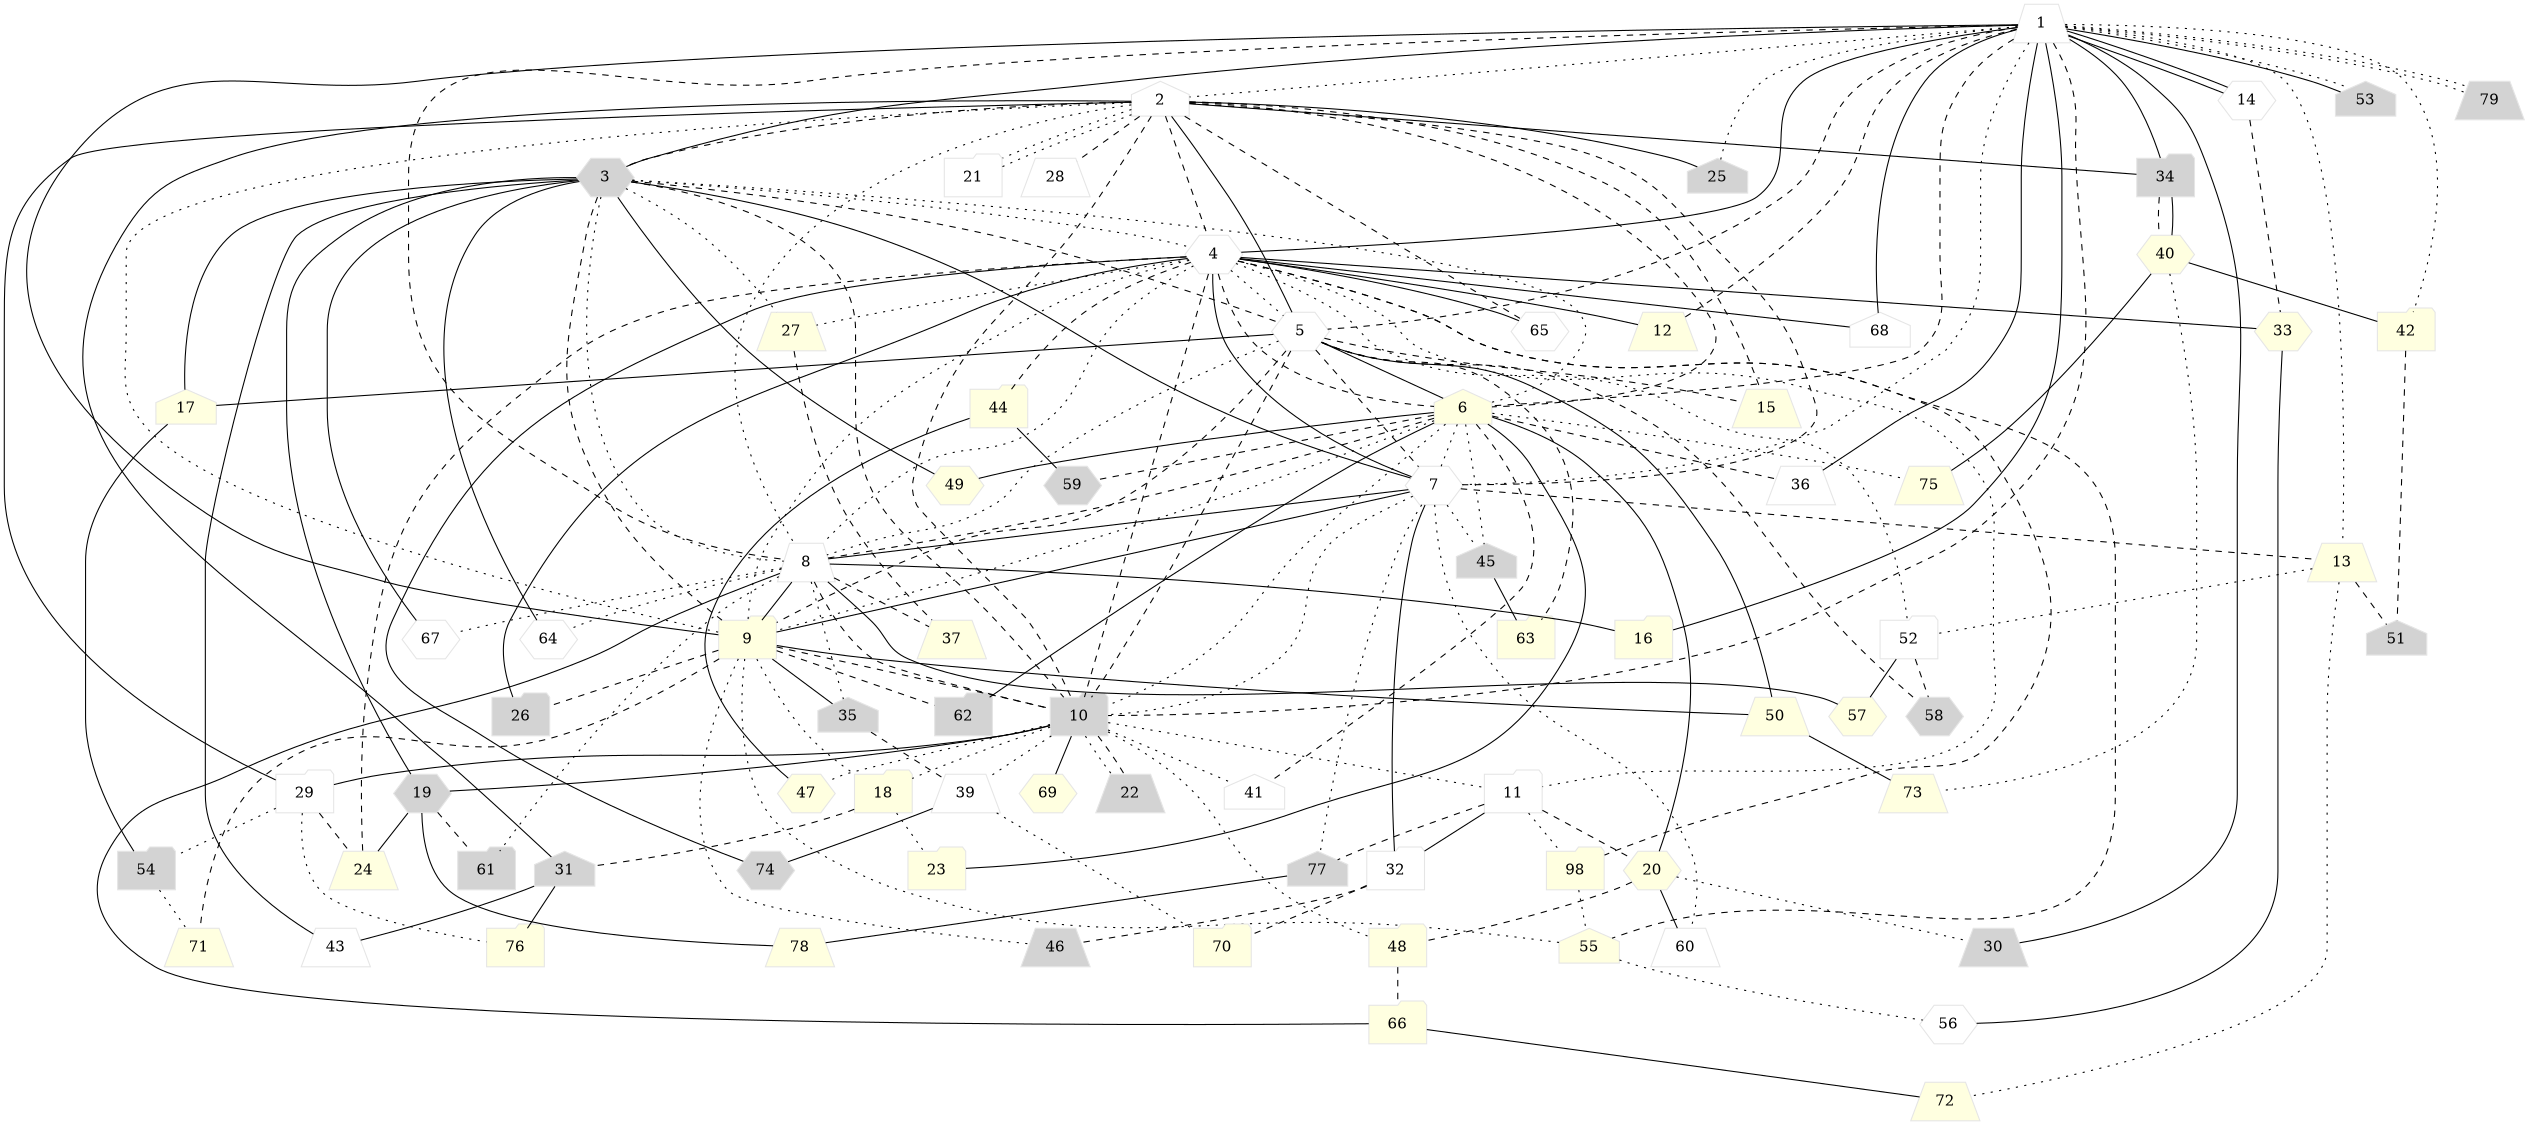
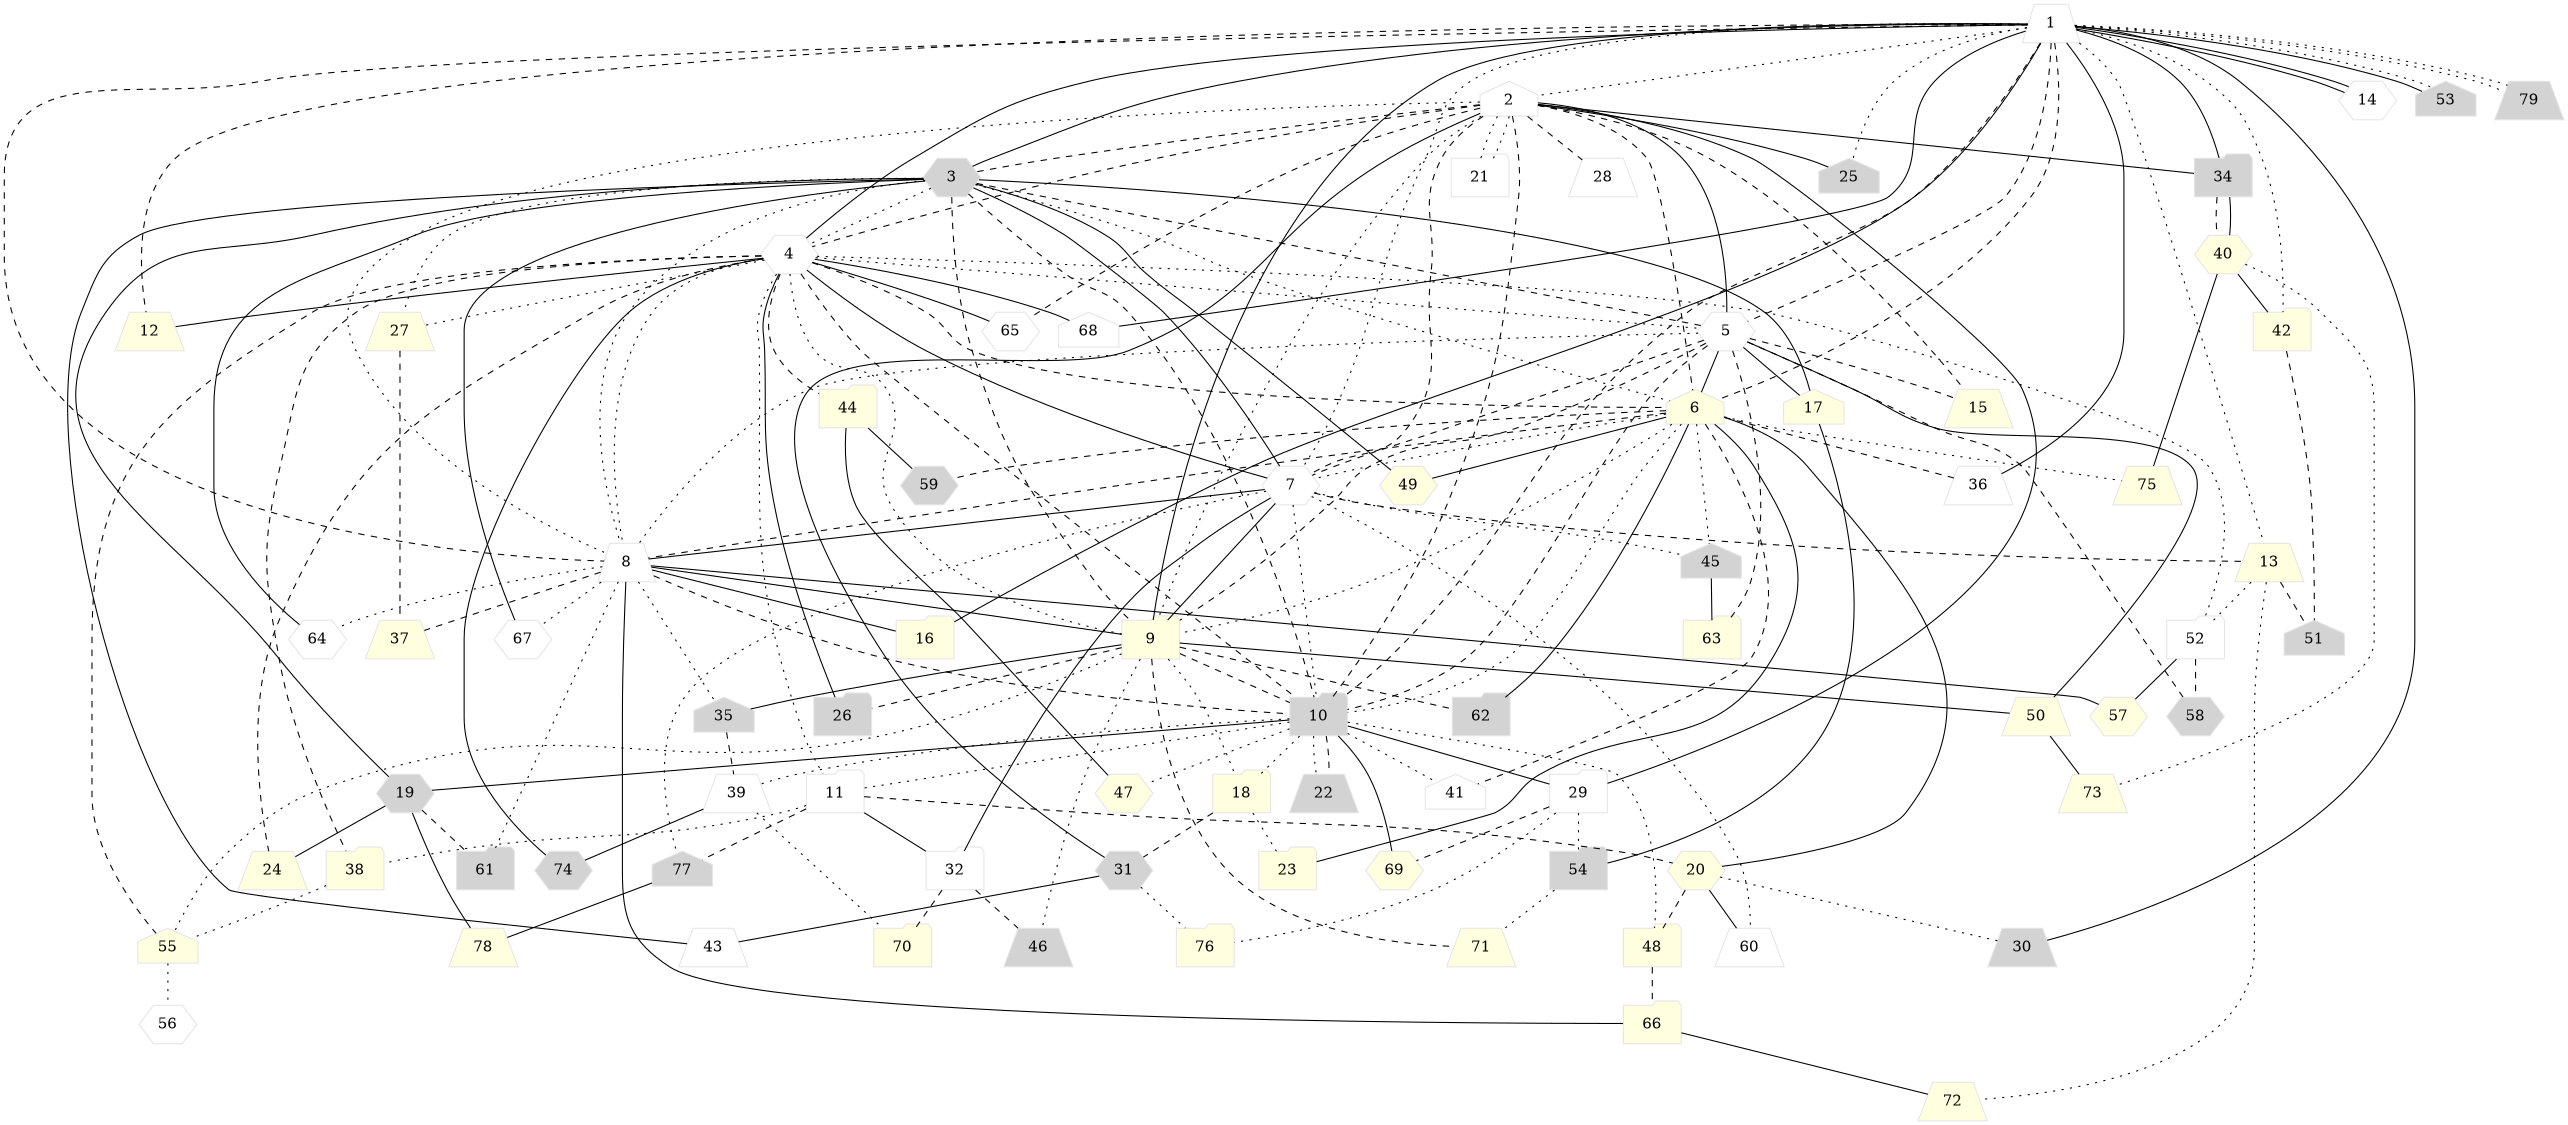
(2283, 332) -> none
(334, 832) -> (1496, 828)
(565, 871) -> (1124, 871)
(1575, 871) -> (355, 871)
(541, 907) -> (1163, 908)
